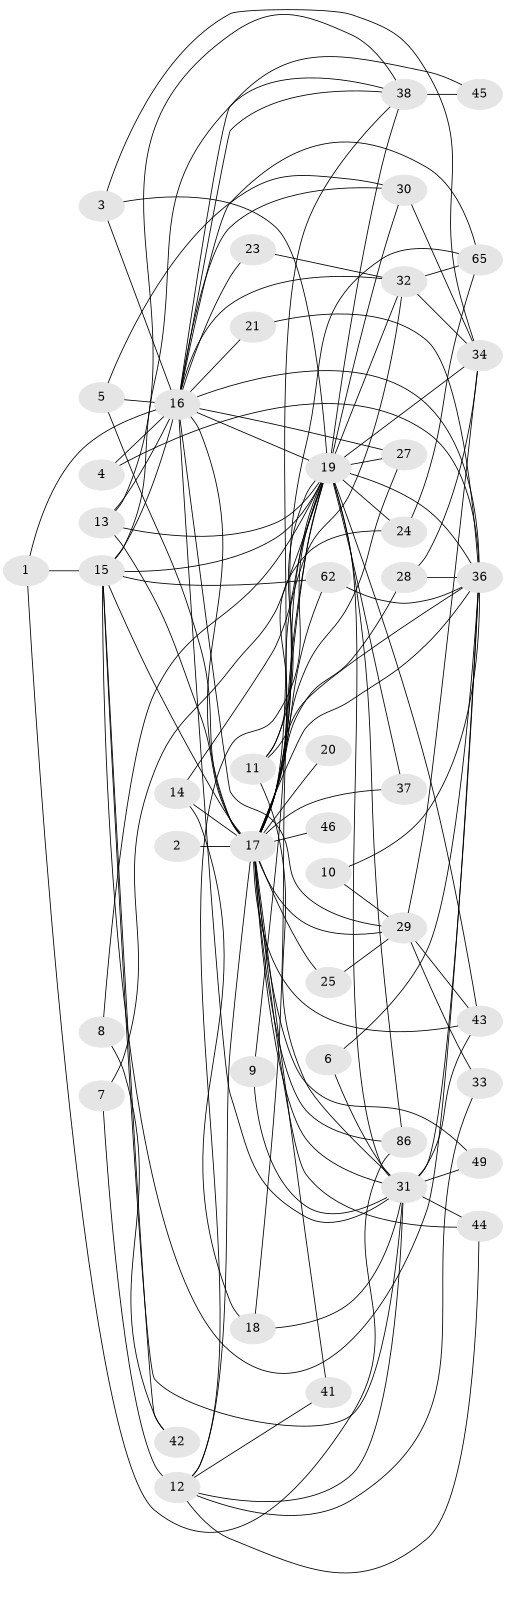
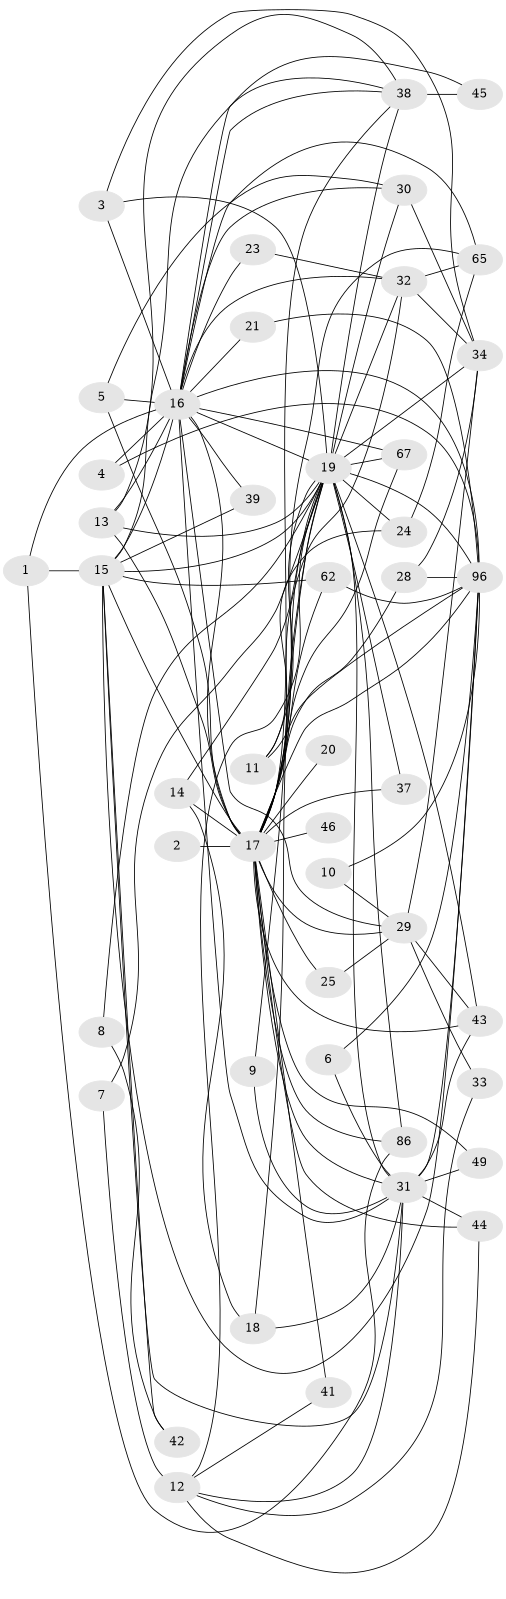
(404, 455) -> (404, 455)
none -> (253, 500)
(480, 578) -> (480, 578)
(286, 1017) -> none
(227, 1171) -> none
